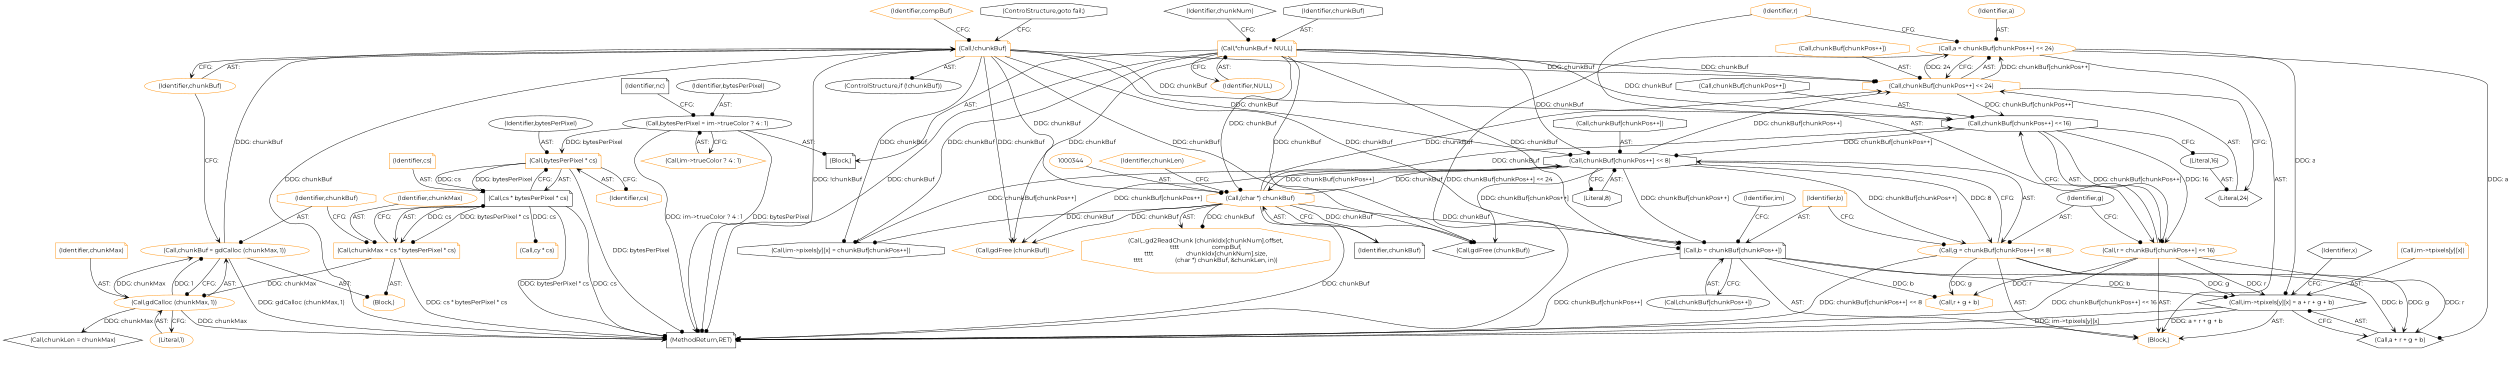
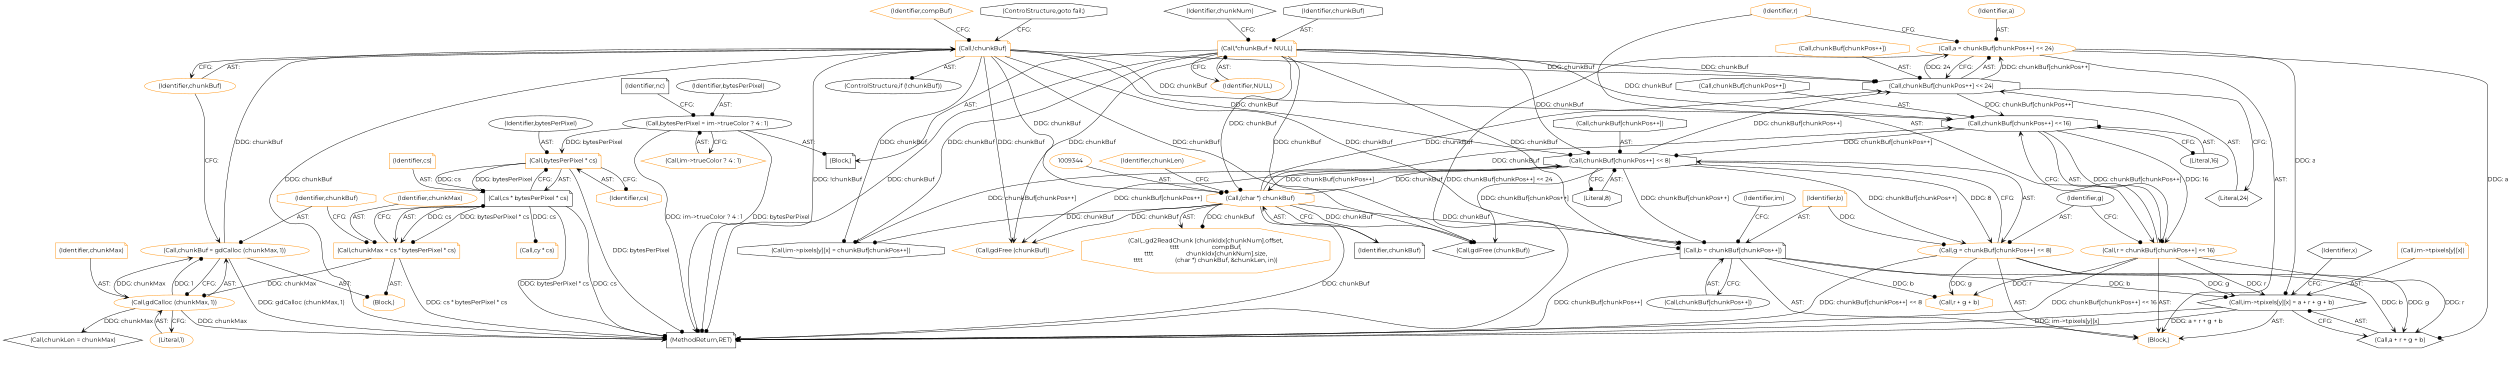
(1941, 86) -> (1941, 86)
(1071, 161) -> (1071, 161)
(2218, 178) -> (2158, 131)
(1848, 217) -> (1848, 217)
